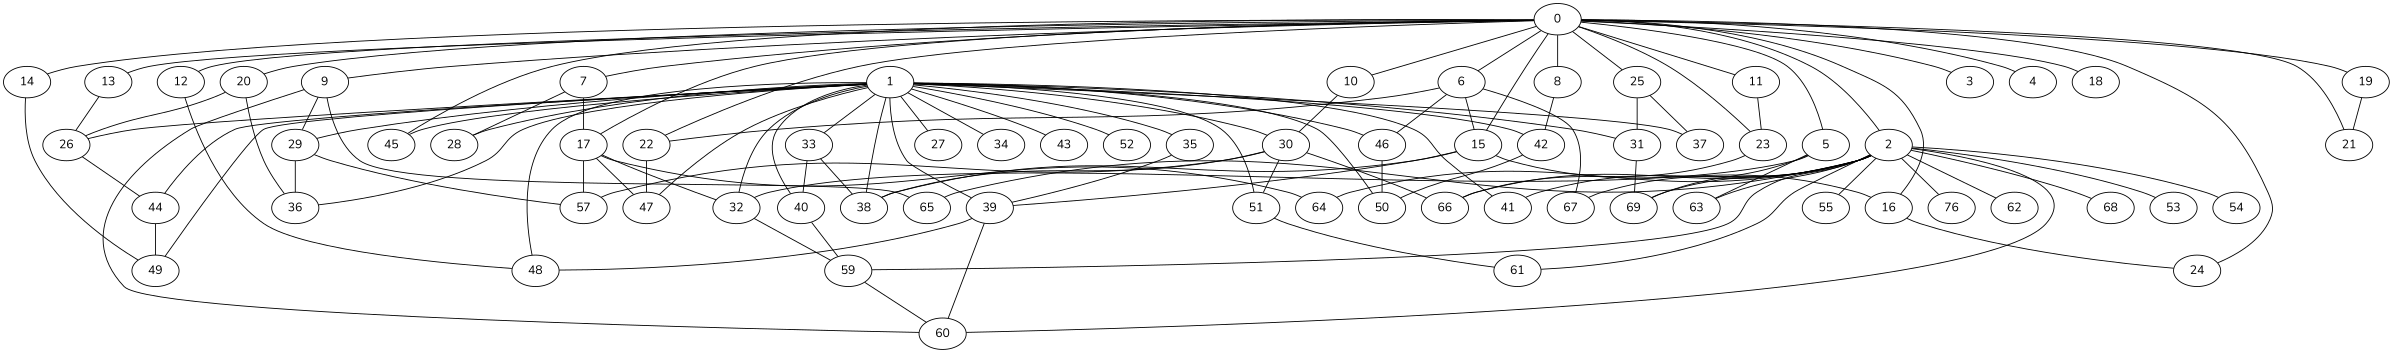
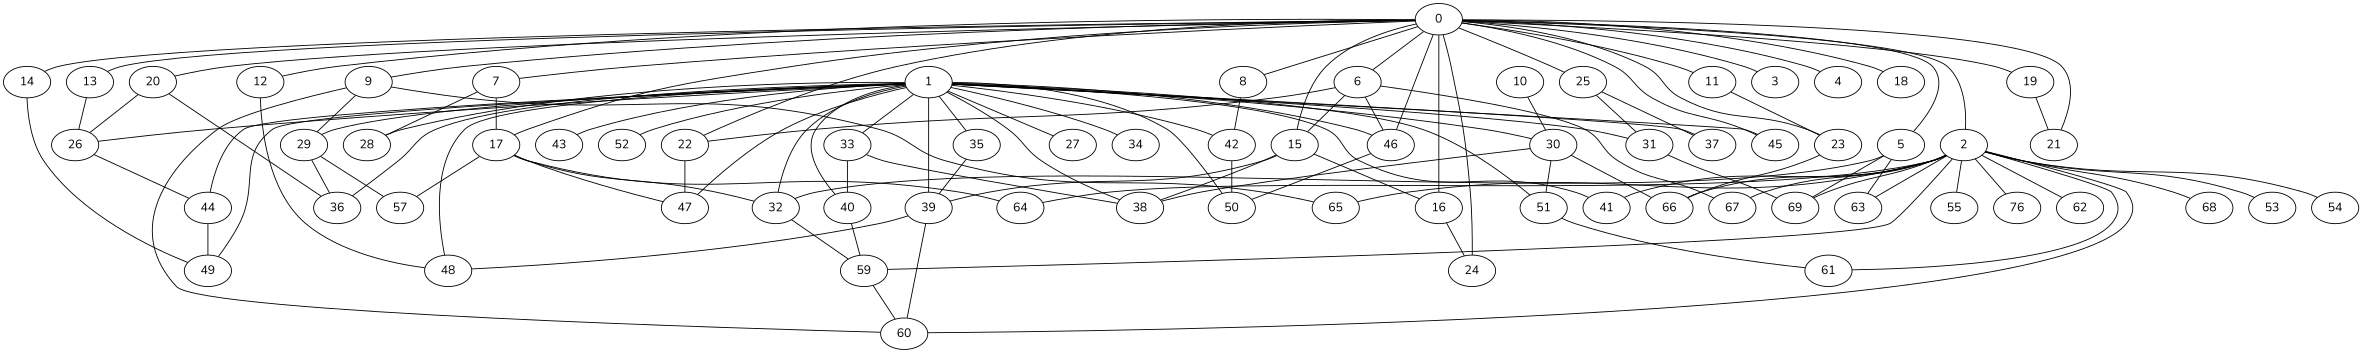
(1454, 51) -> (1415, 82)
(932, 167) -> none
